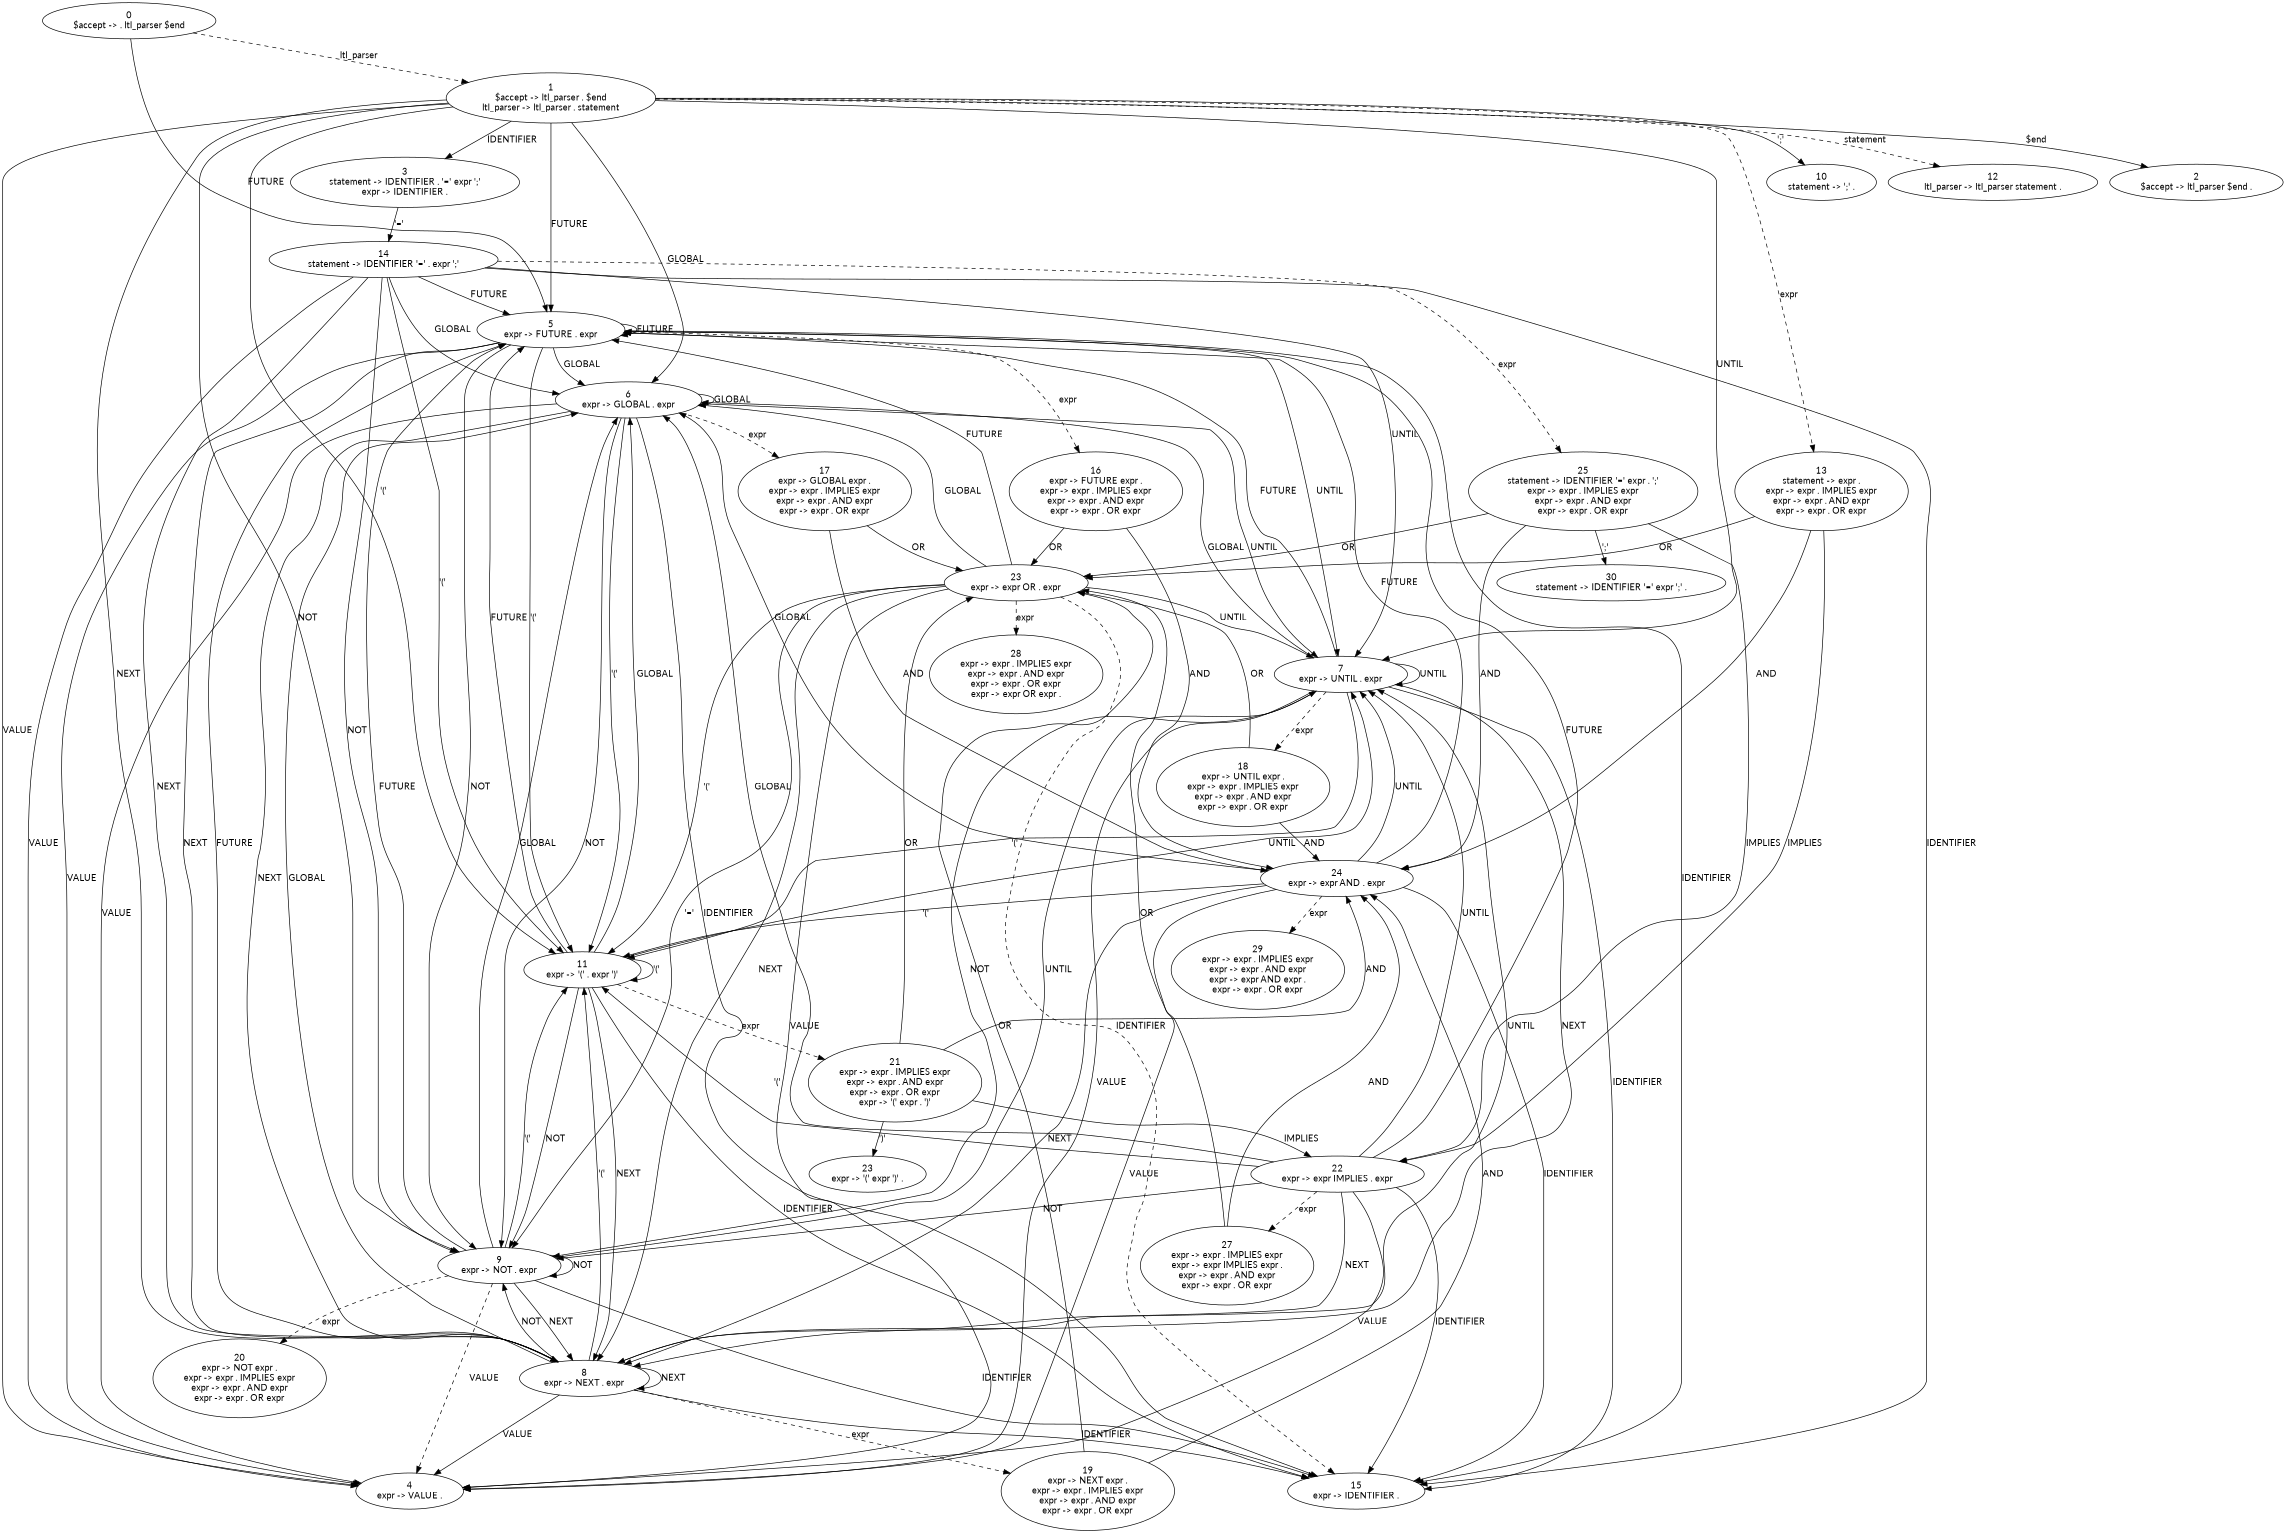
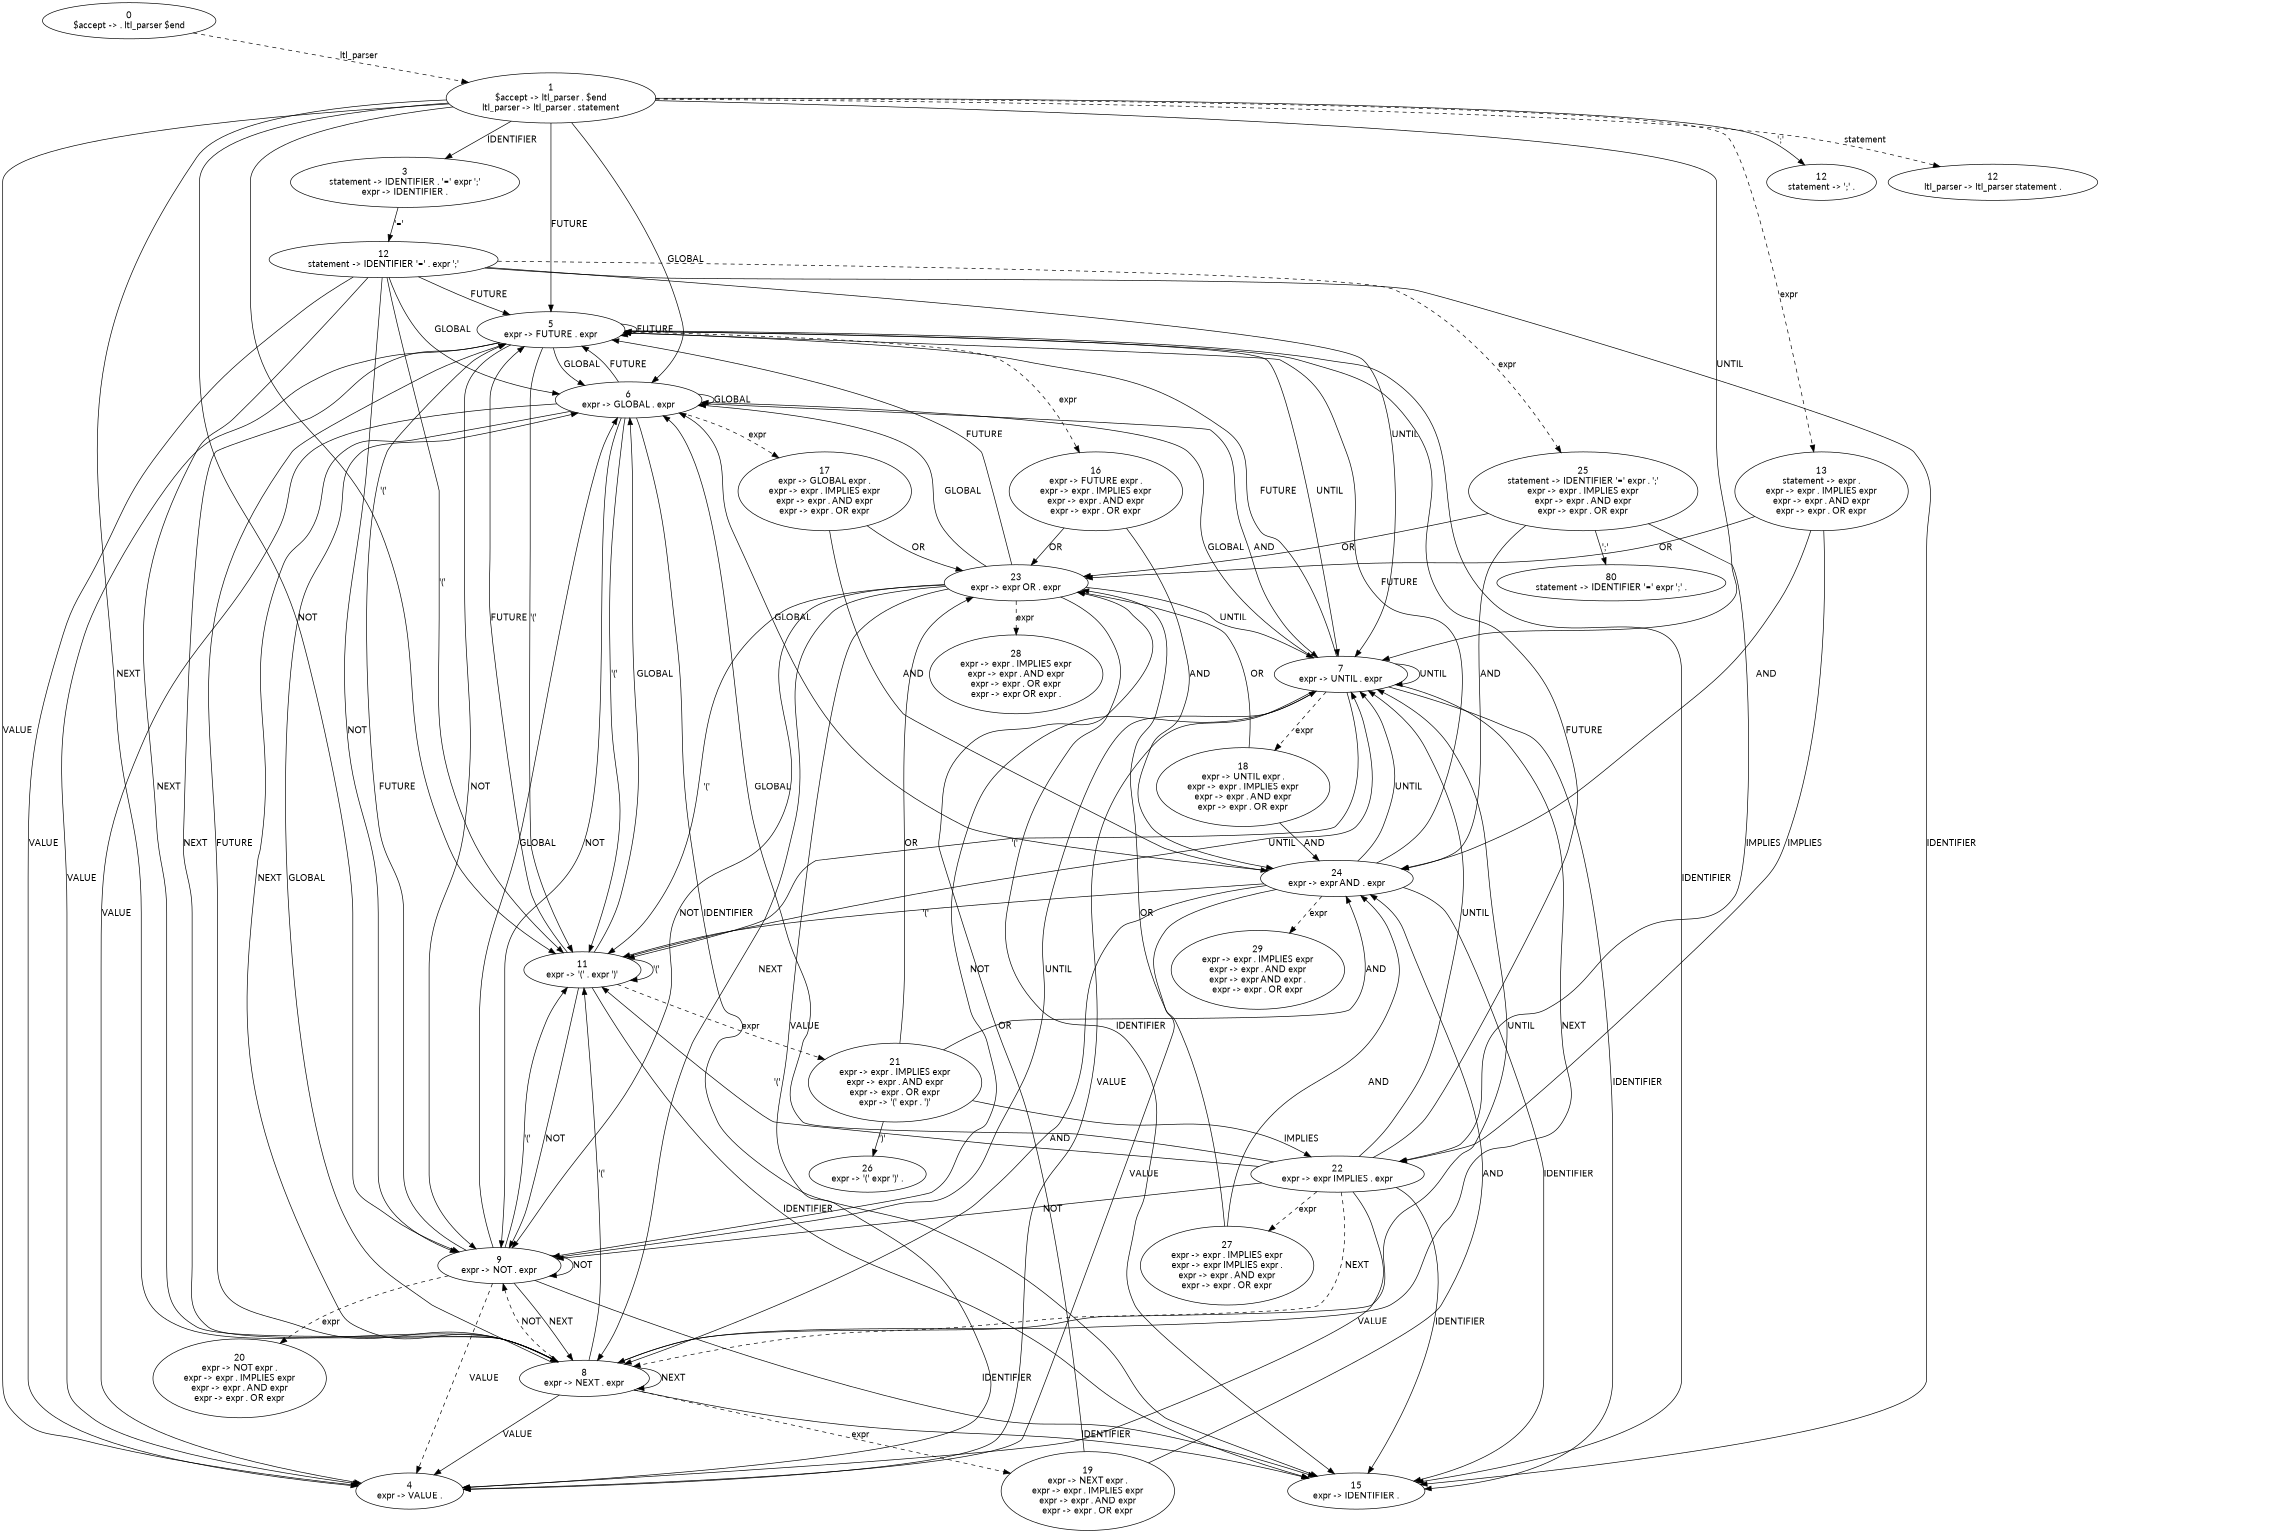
(1822, 182) -> (1822, 182)
(2196, 182) -> none
(305, 223) -> (605, 364)
(384, 260) -> (384, 260)
(1264, 548) -> (1264, 548)
(1611, 583) -> (1611, 583)
(690, 914) -> (690, 914)
(1108, 1028) -> (1108, 1028)
(1060, 1139) -> (1060, 1139)
(616, 1171) -> none
(868, 1174) -> (868, 1174)
(1038, 1320) -> (1038, 1320)
(525, 1331) -> (525, 1331)
